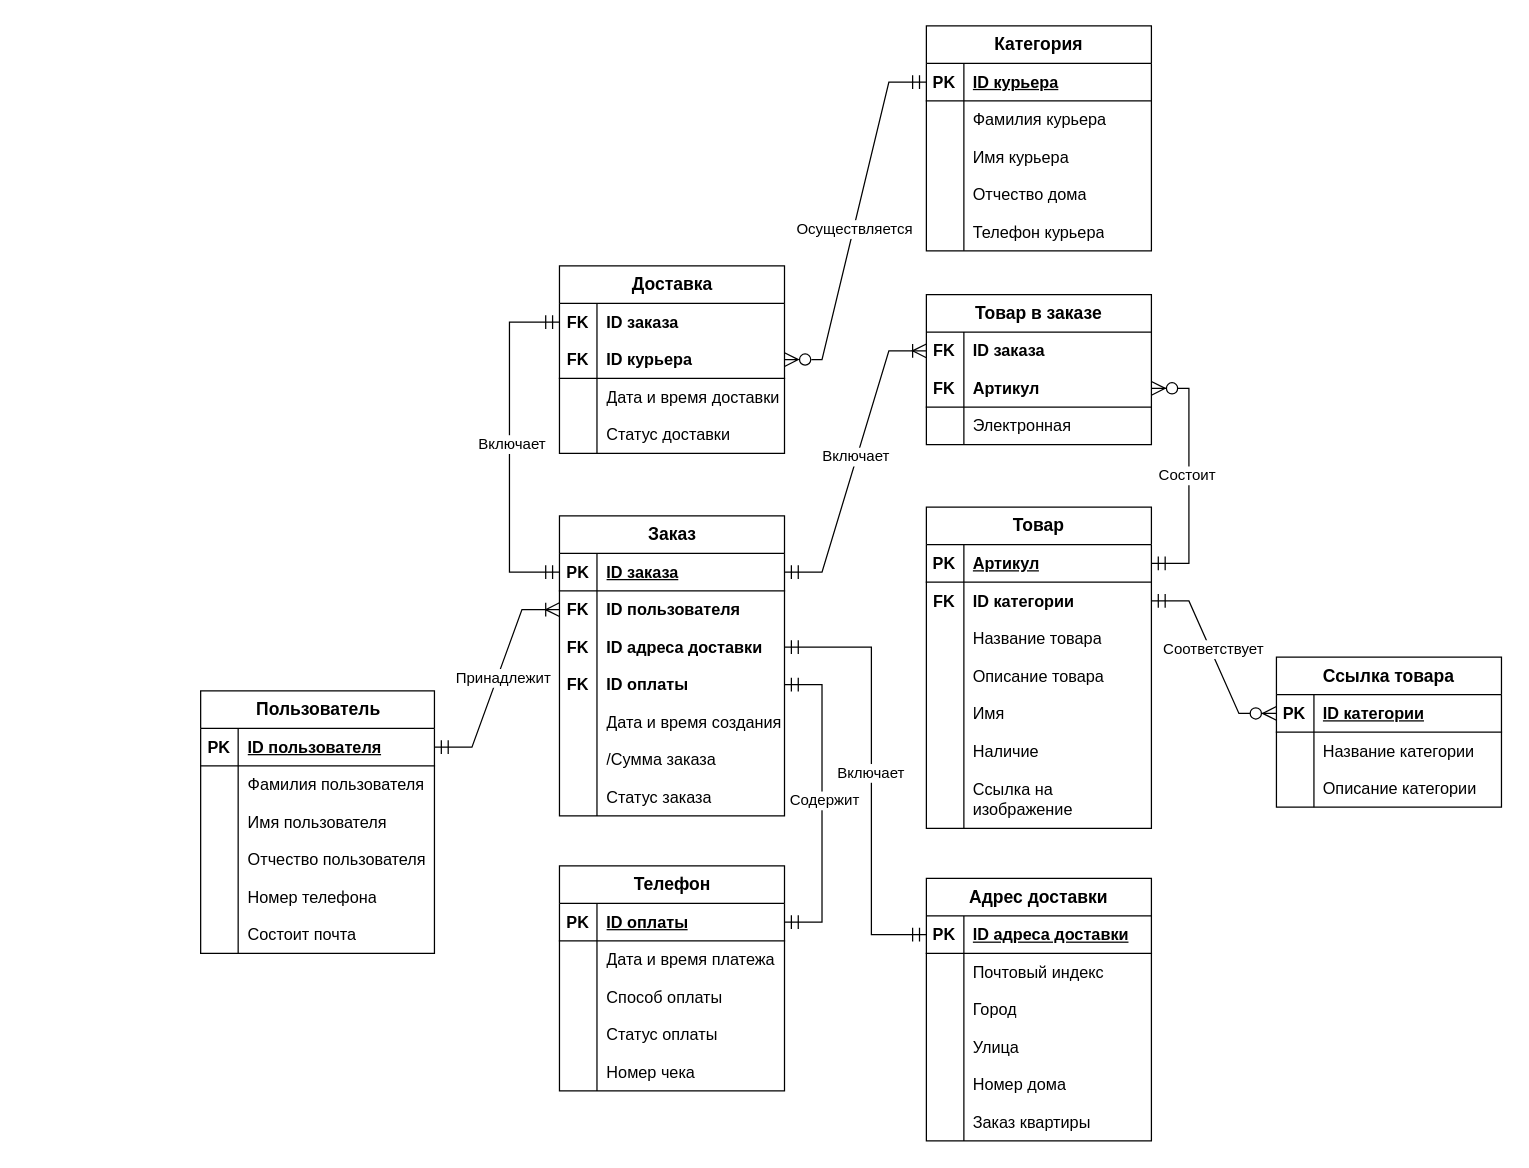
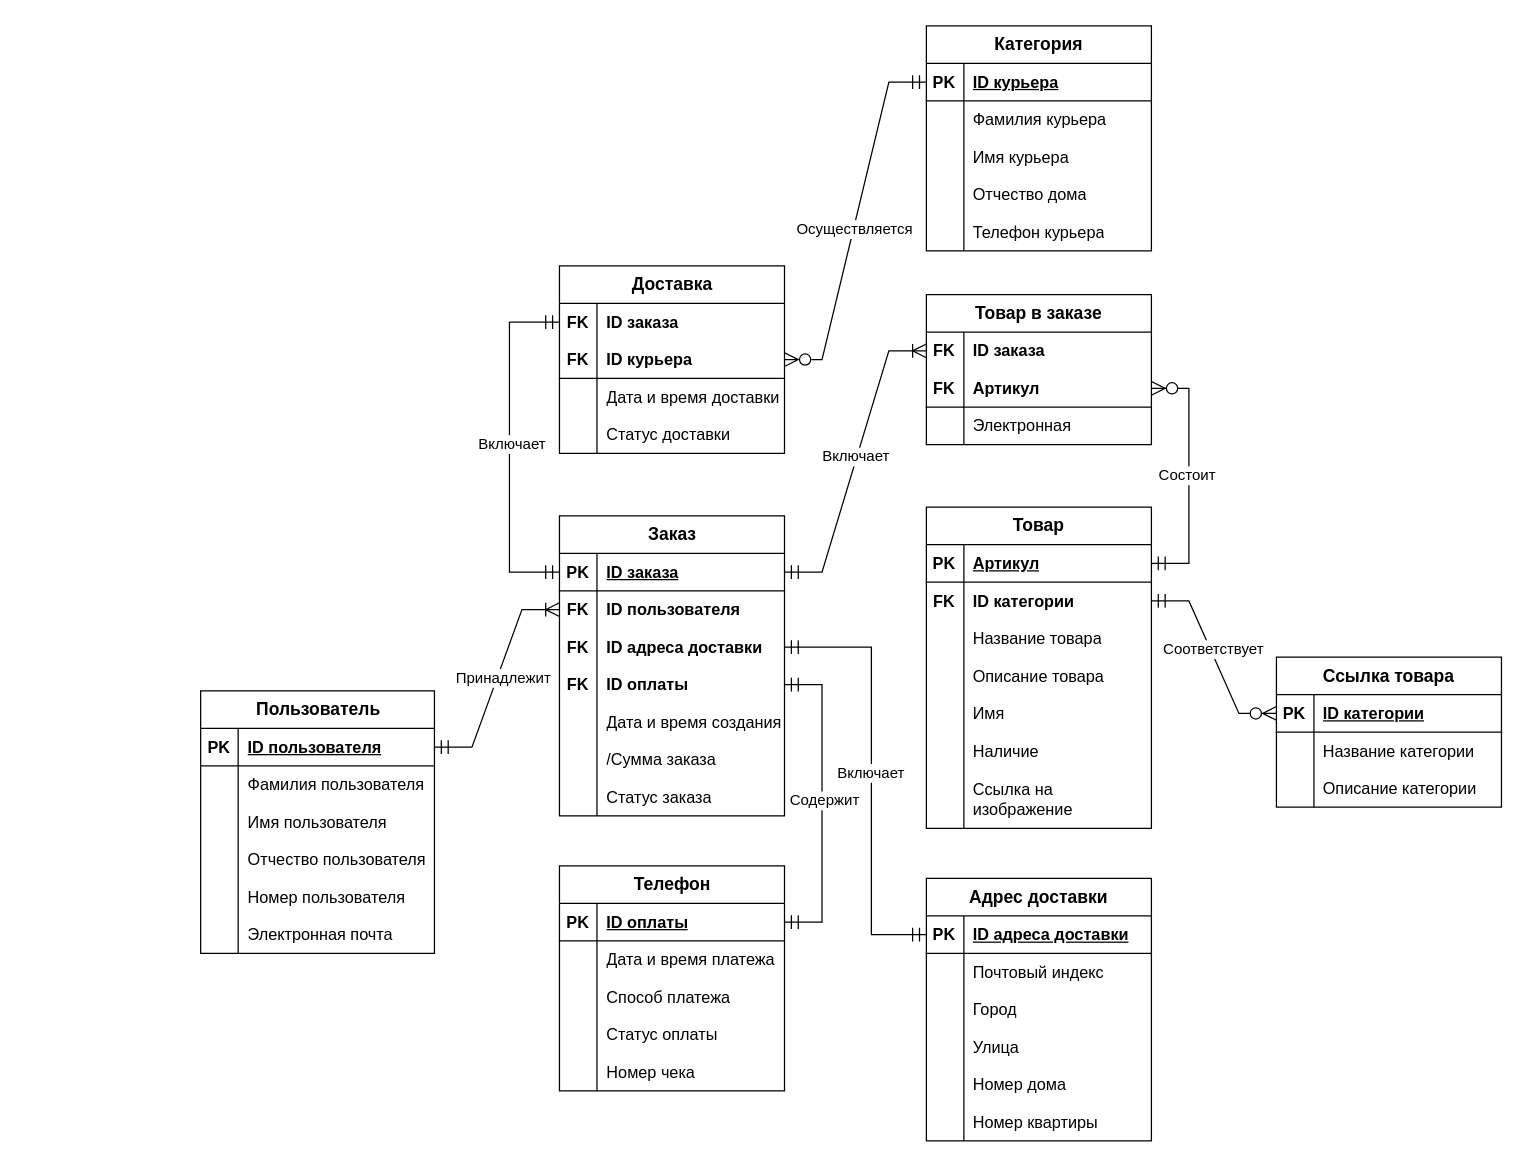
(310, 897) -> (328, 897)
(305, 934) -> (323, 934)
(664, 997) -> (668, 997)
(1035, 1122) -> (1035, 1122)
